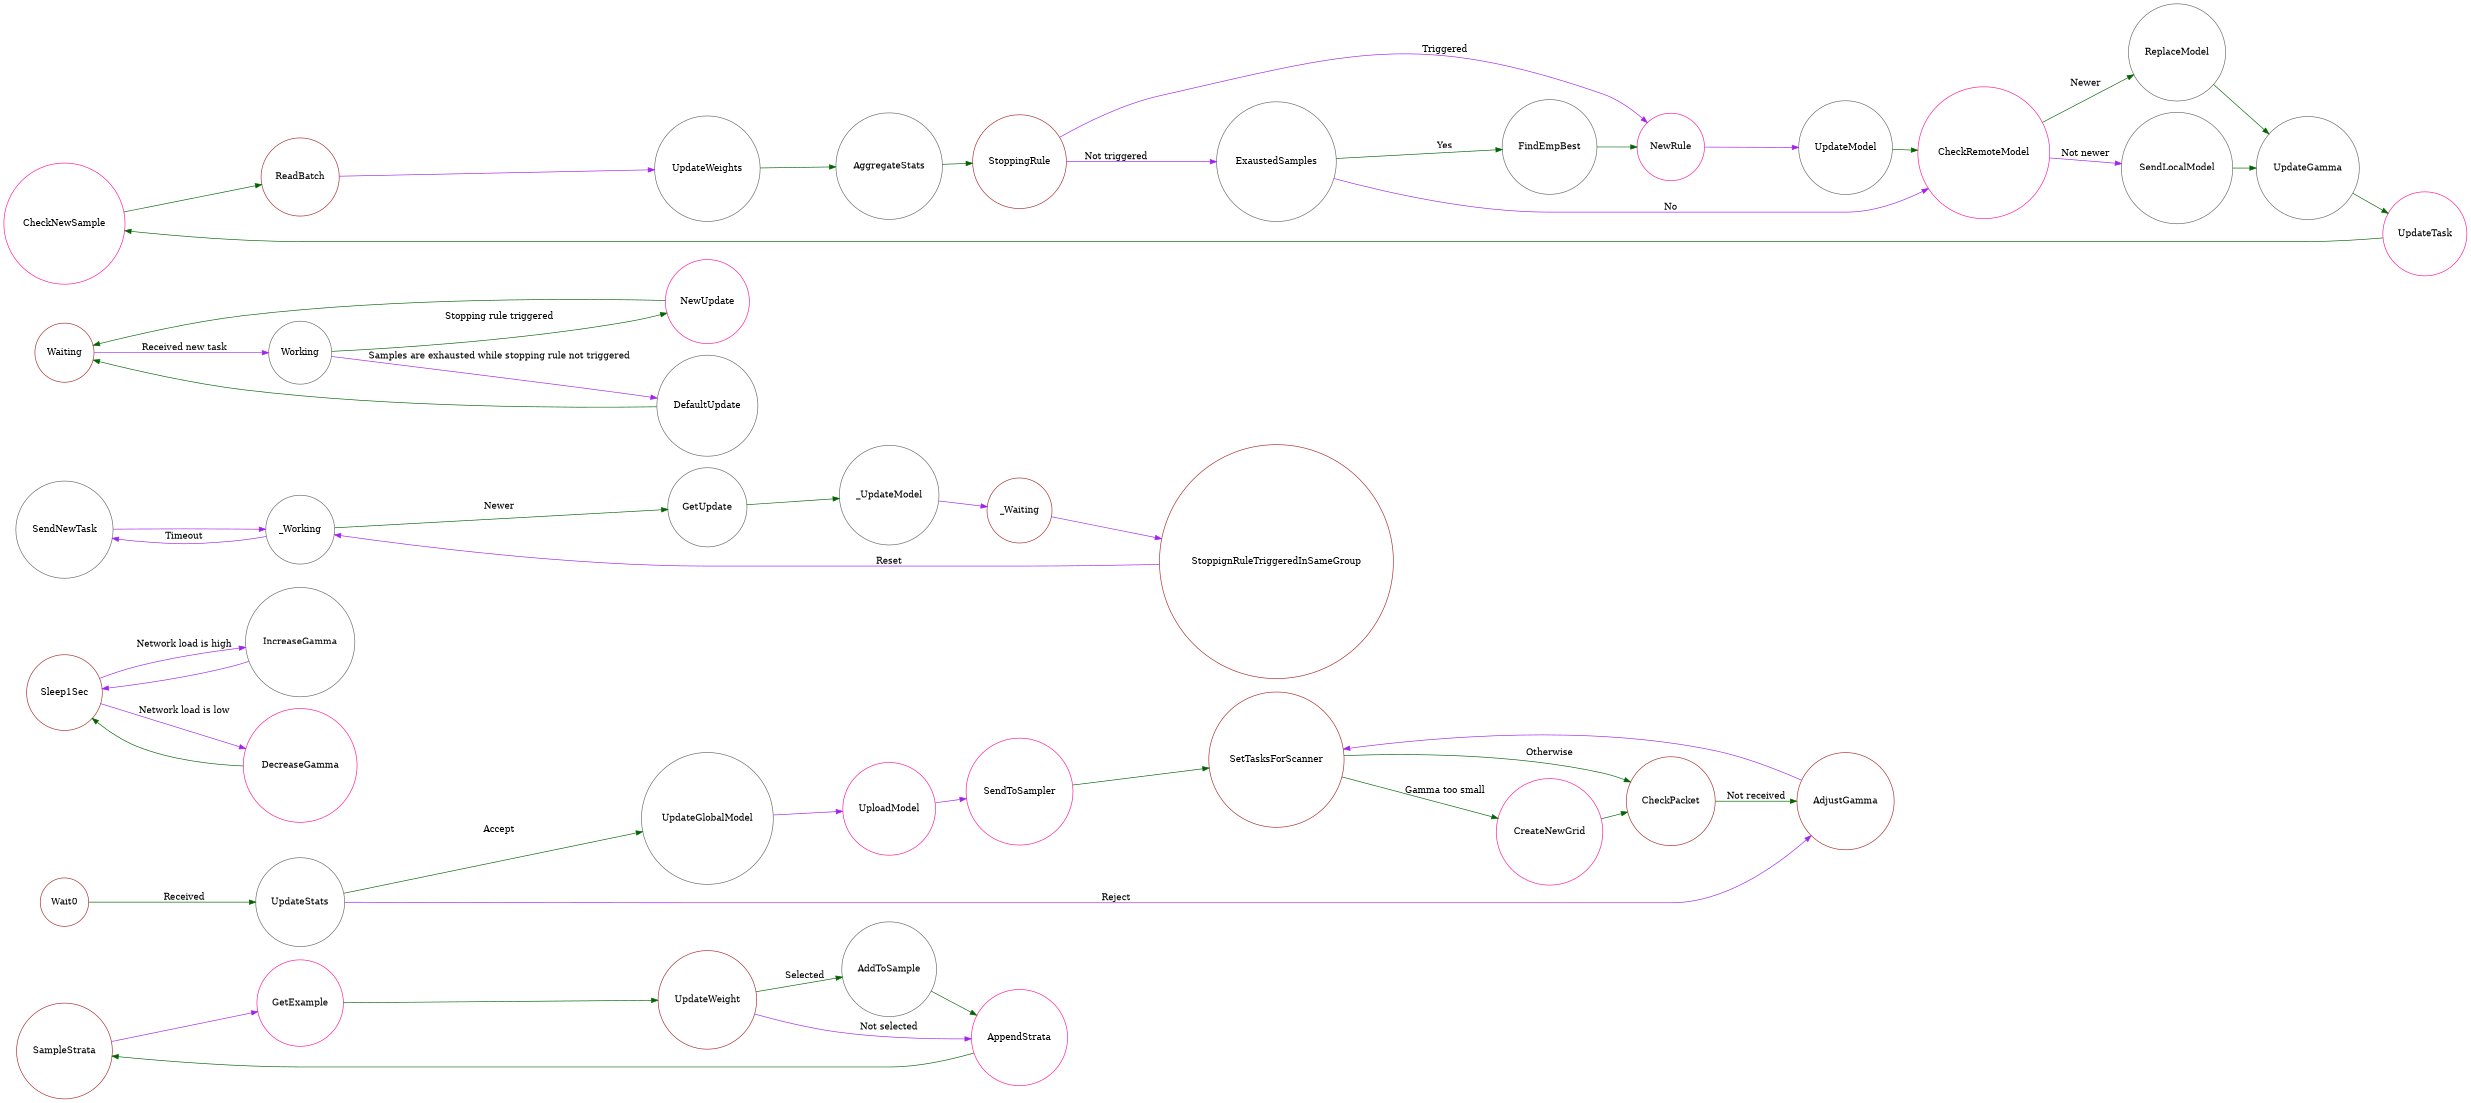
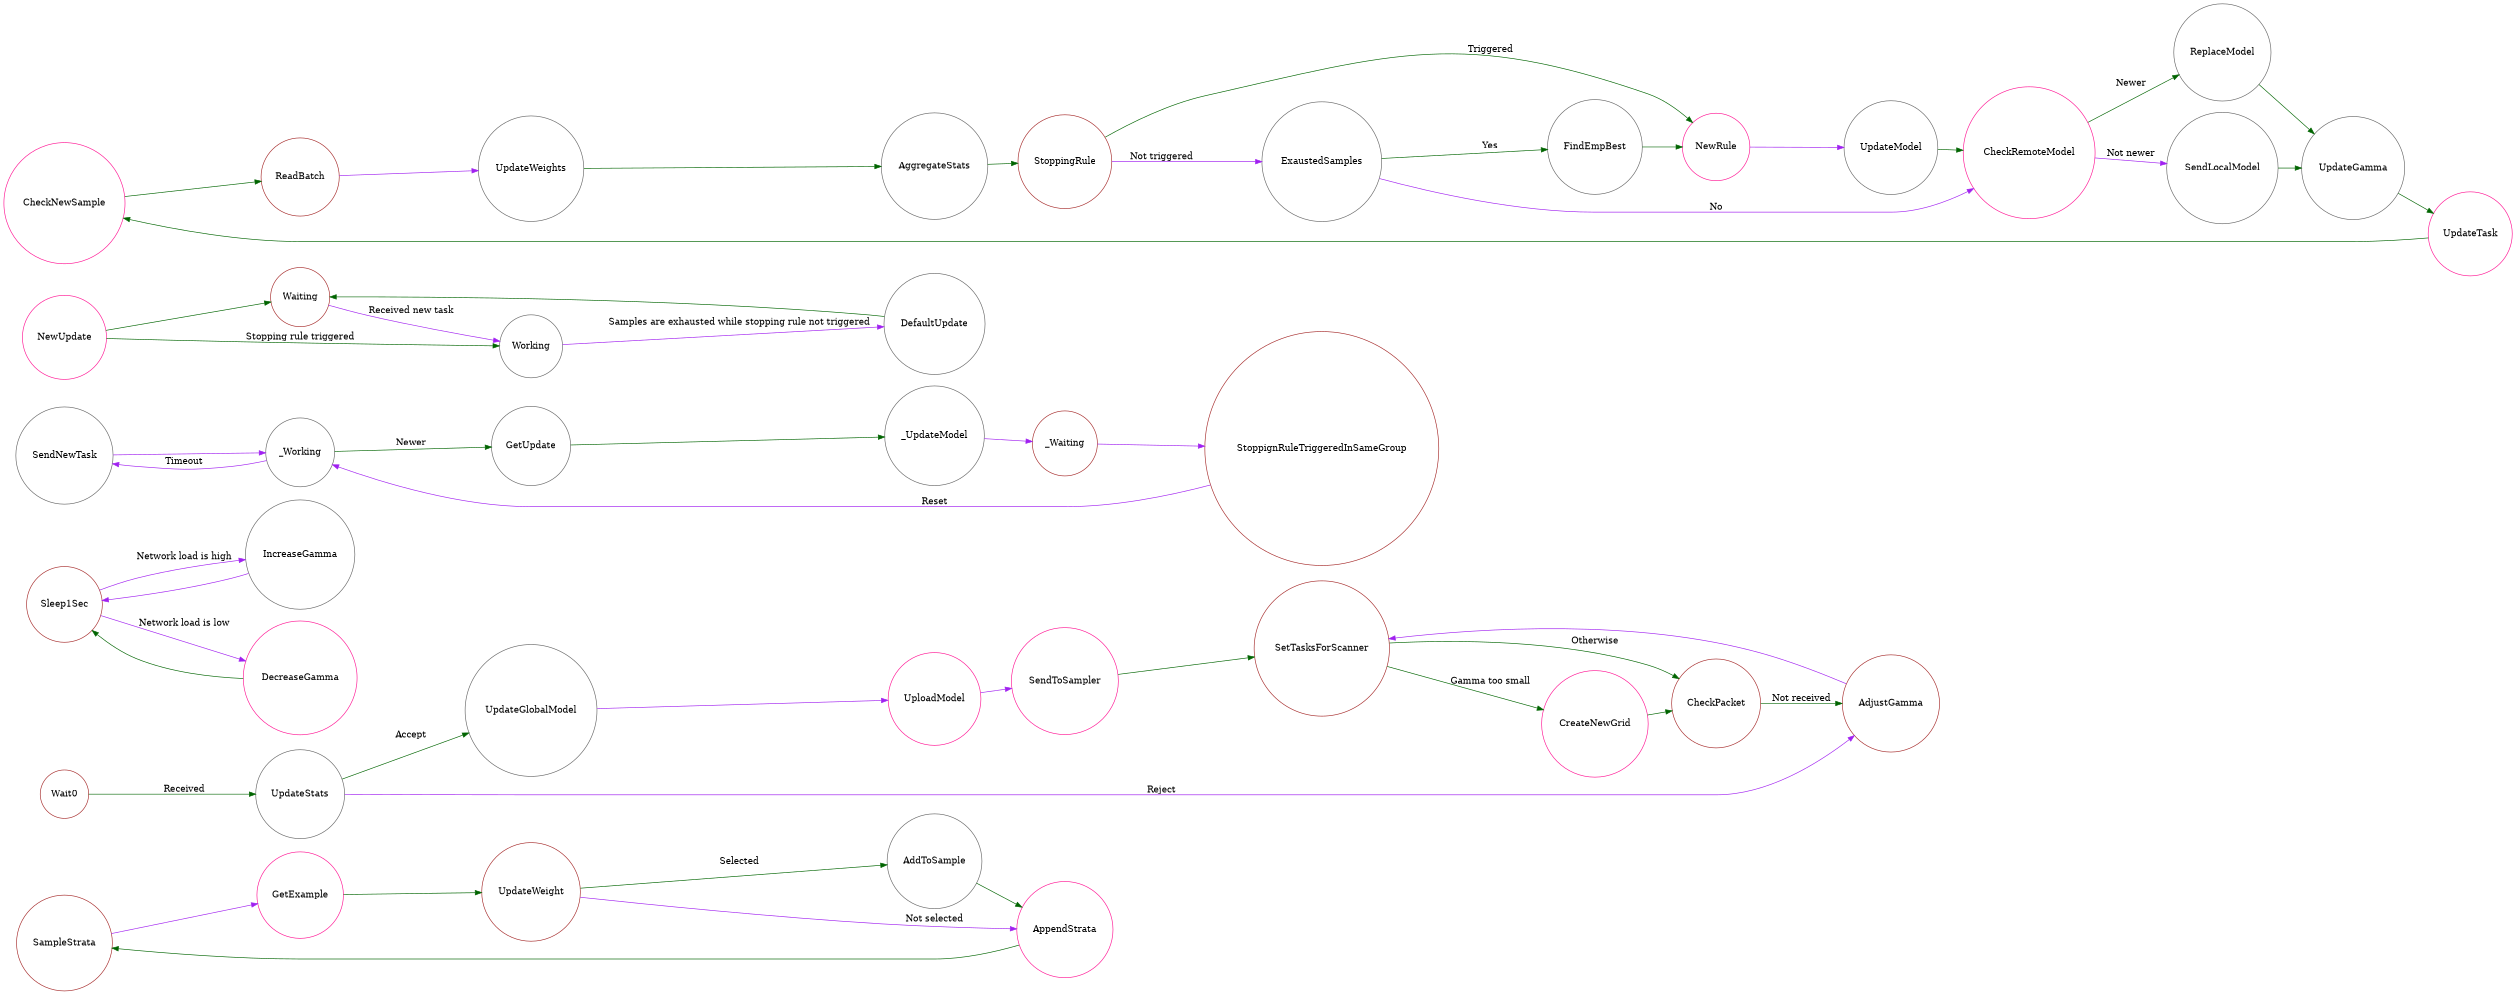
(1351, 58) -> (1396, 58)
(497, 339) -> (300, 343)
